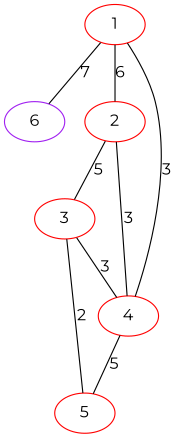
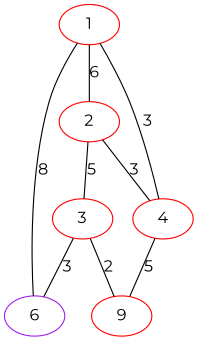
(85, 73) -> (44, 170)
(97, 268) -> (59, 267)
(85, 413) -> (122, 316)
